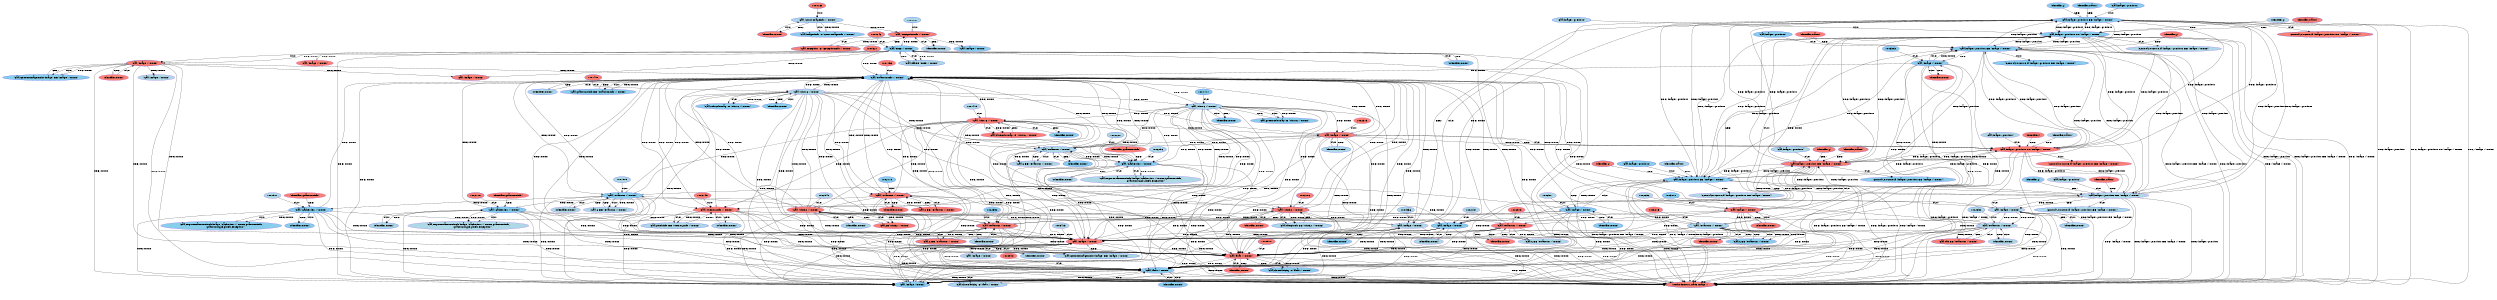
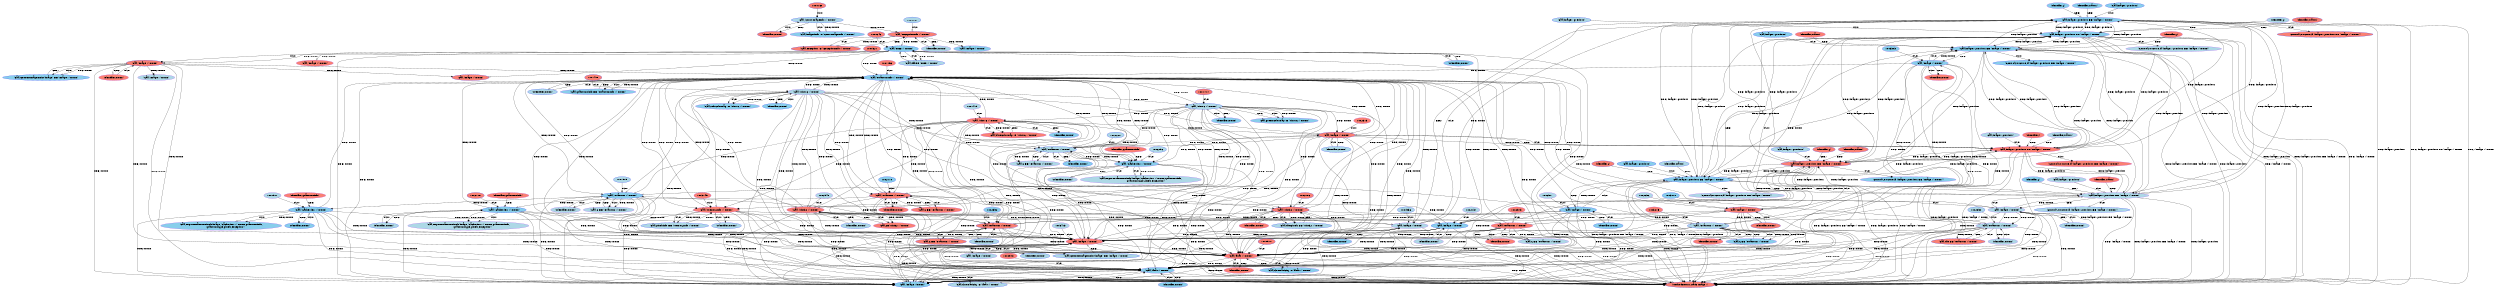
(1204, 92) -> (1204, 92)
